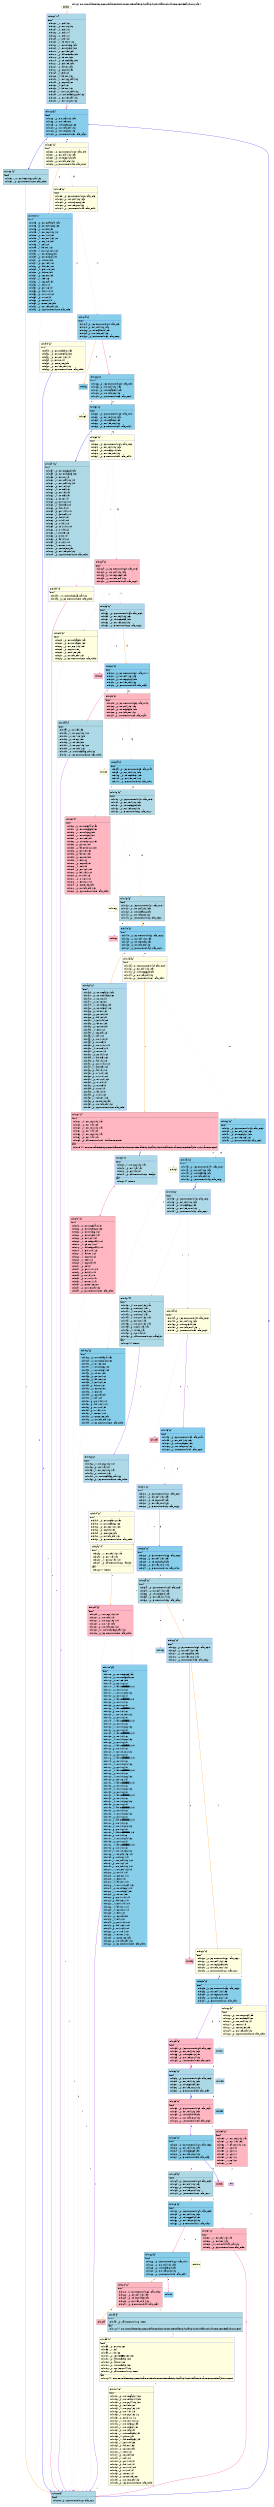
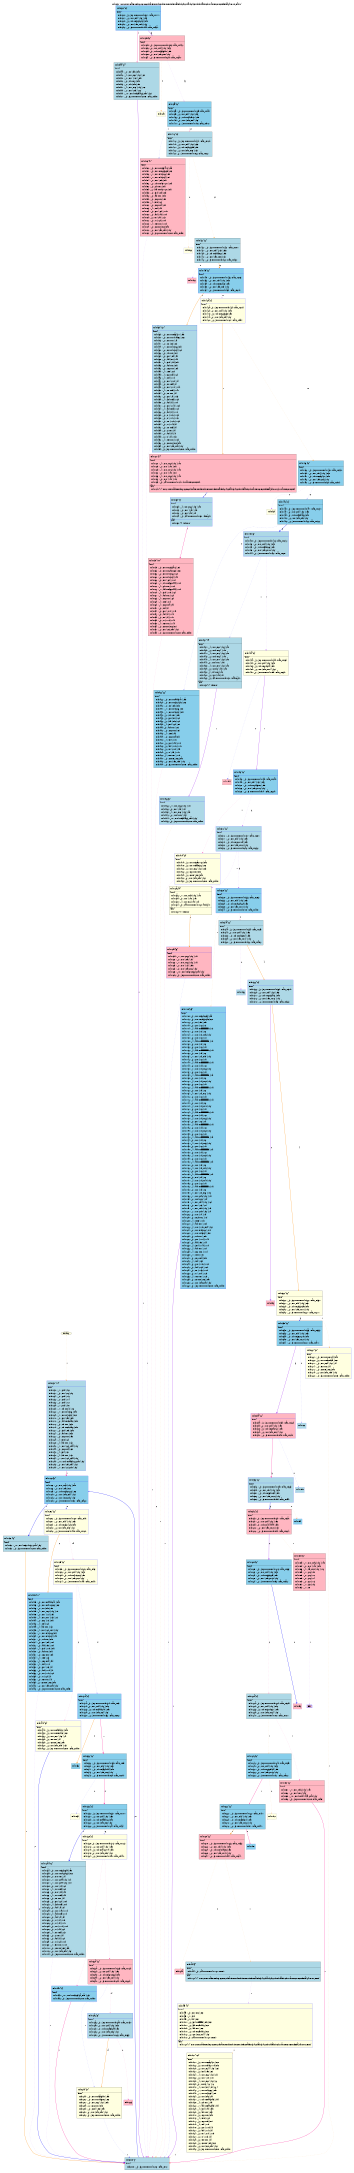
(71, 594) -> (74, 1994)
(124, 646) -> (105, 2062)
(160, 1527) -> (239, 869)
(109, 2311) -> (199, 1913)
